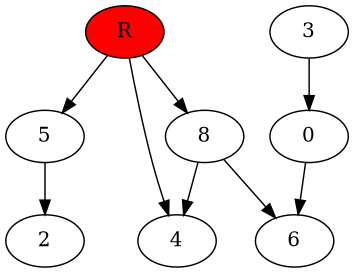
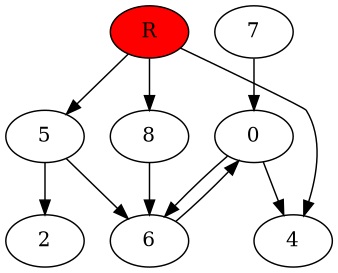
(309, 32) -> (254, 32)
(193, 182) -> (271, 182)
none -> (92, 183)
none -> (203, 197)
